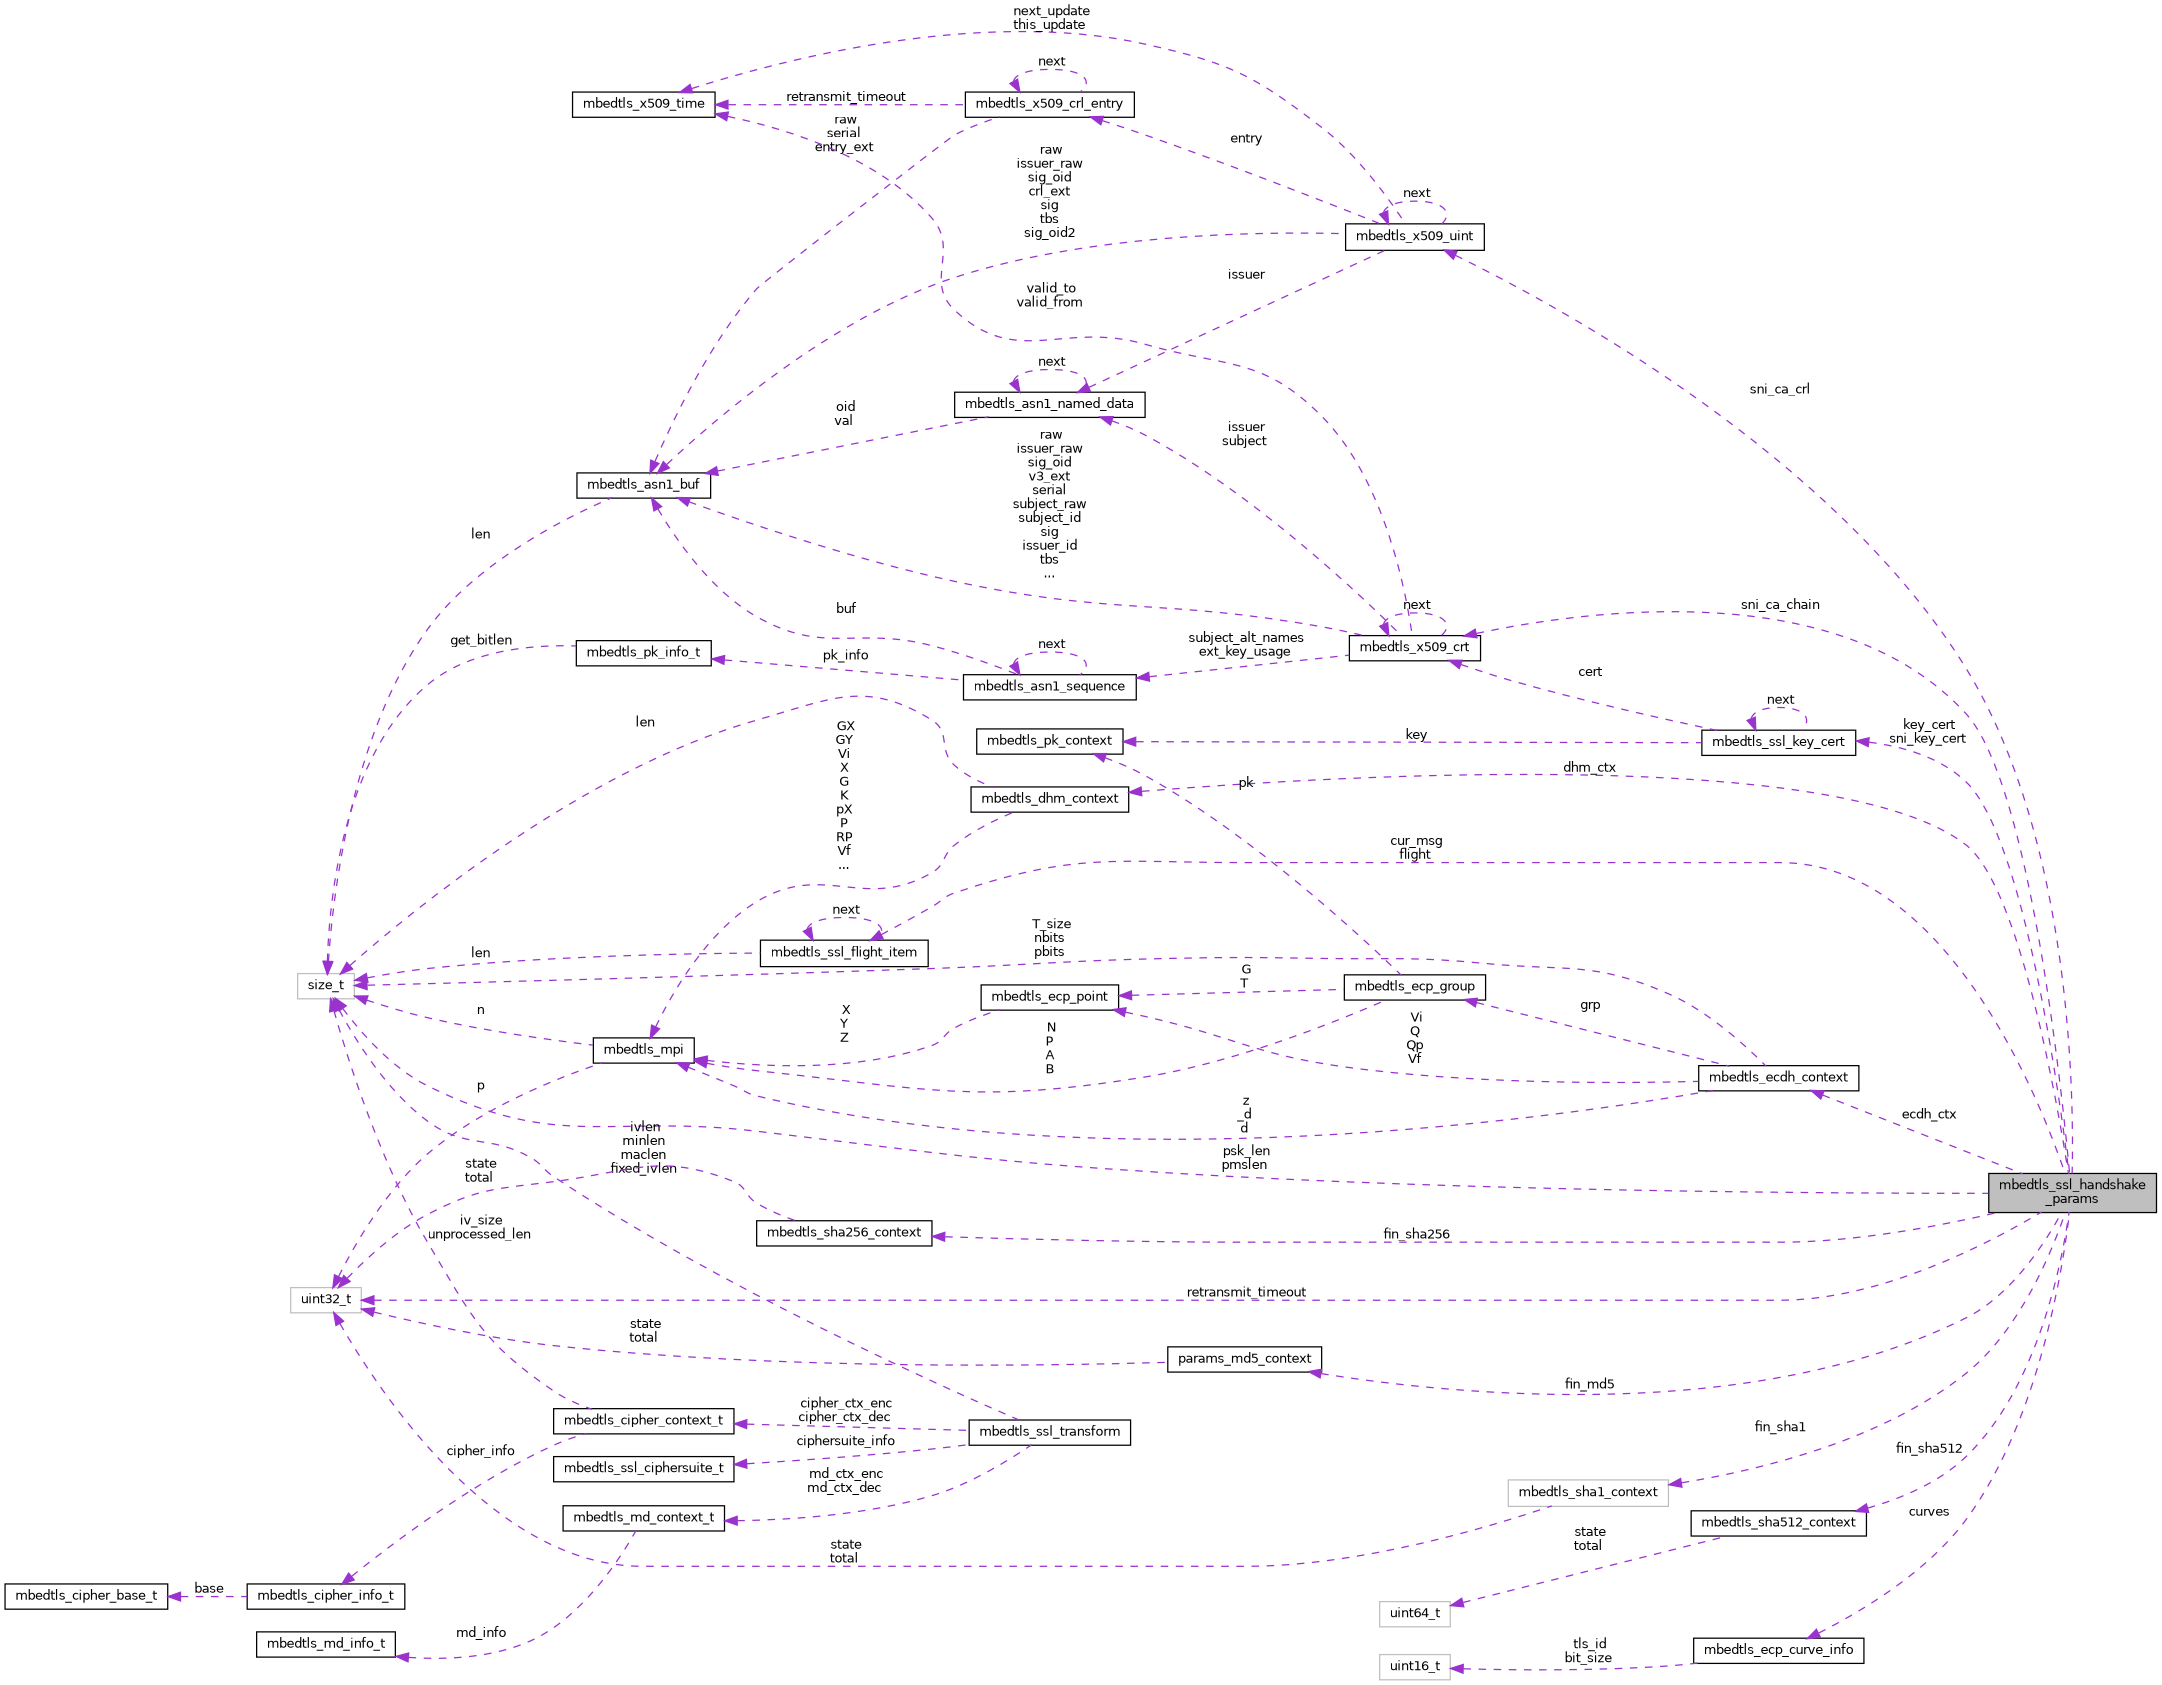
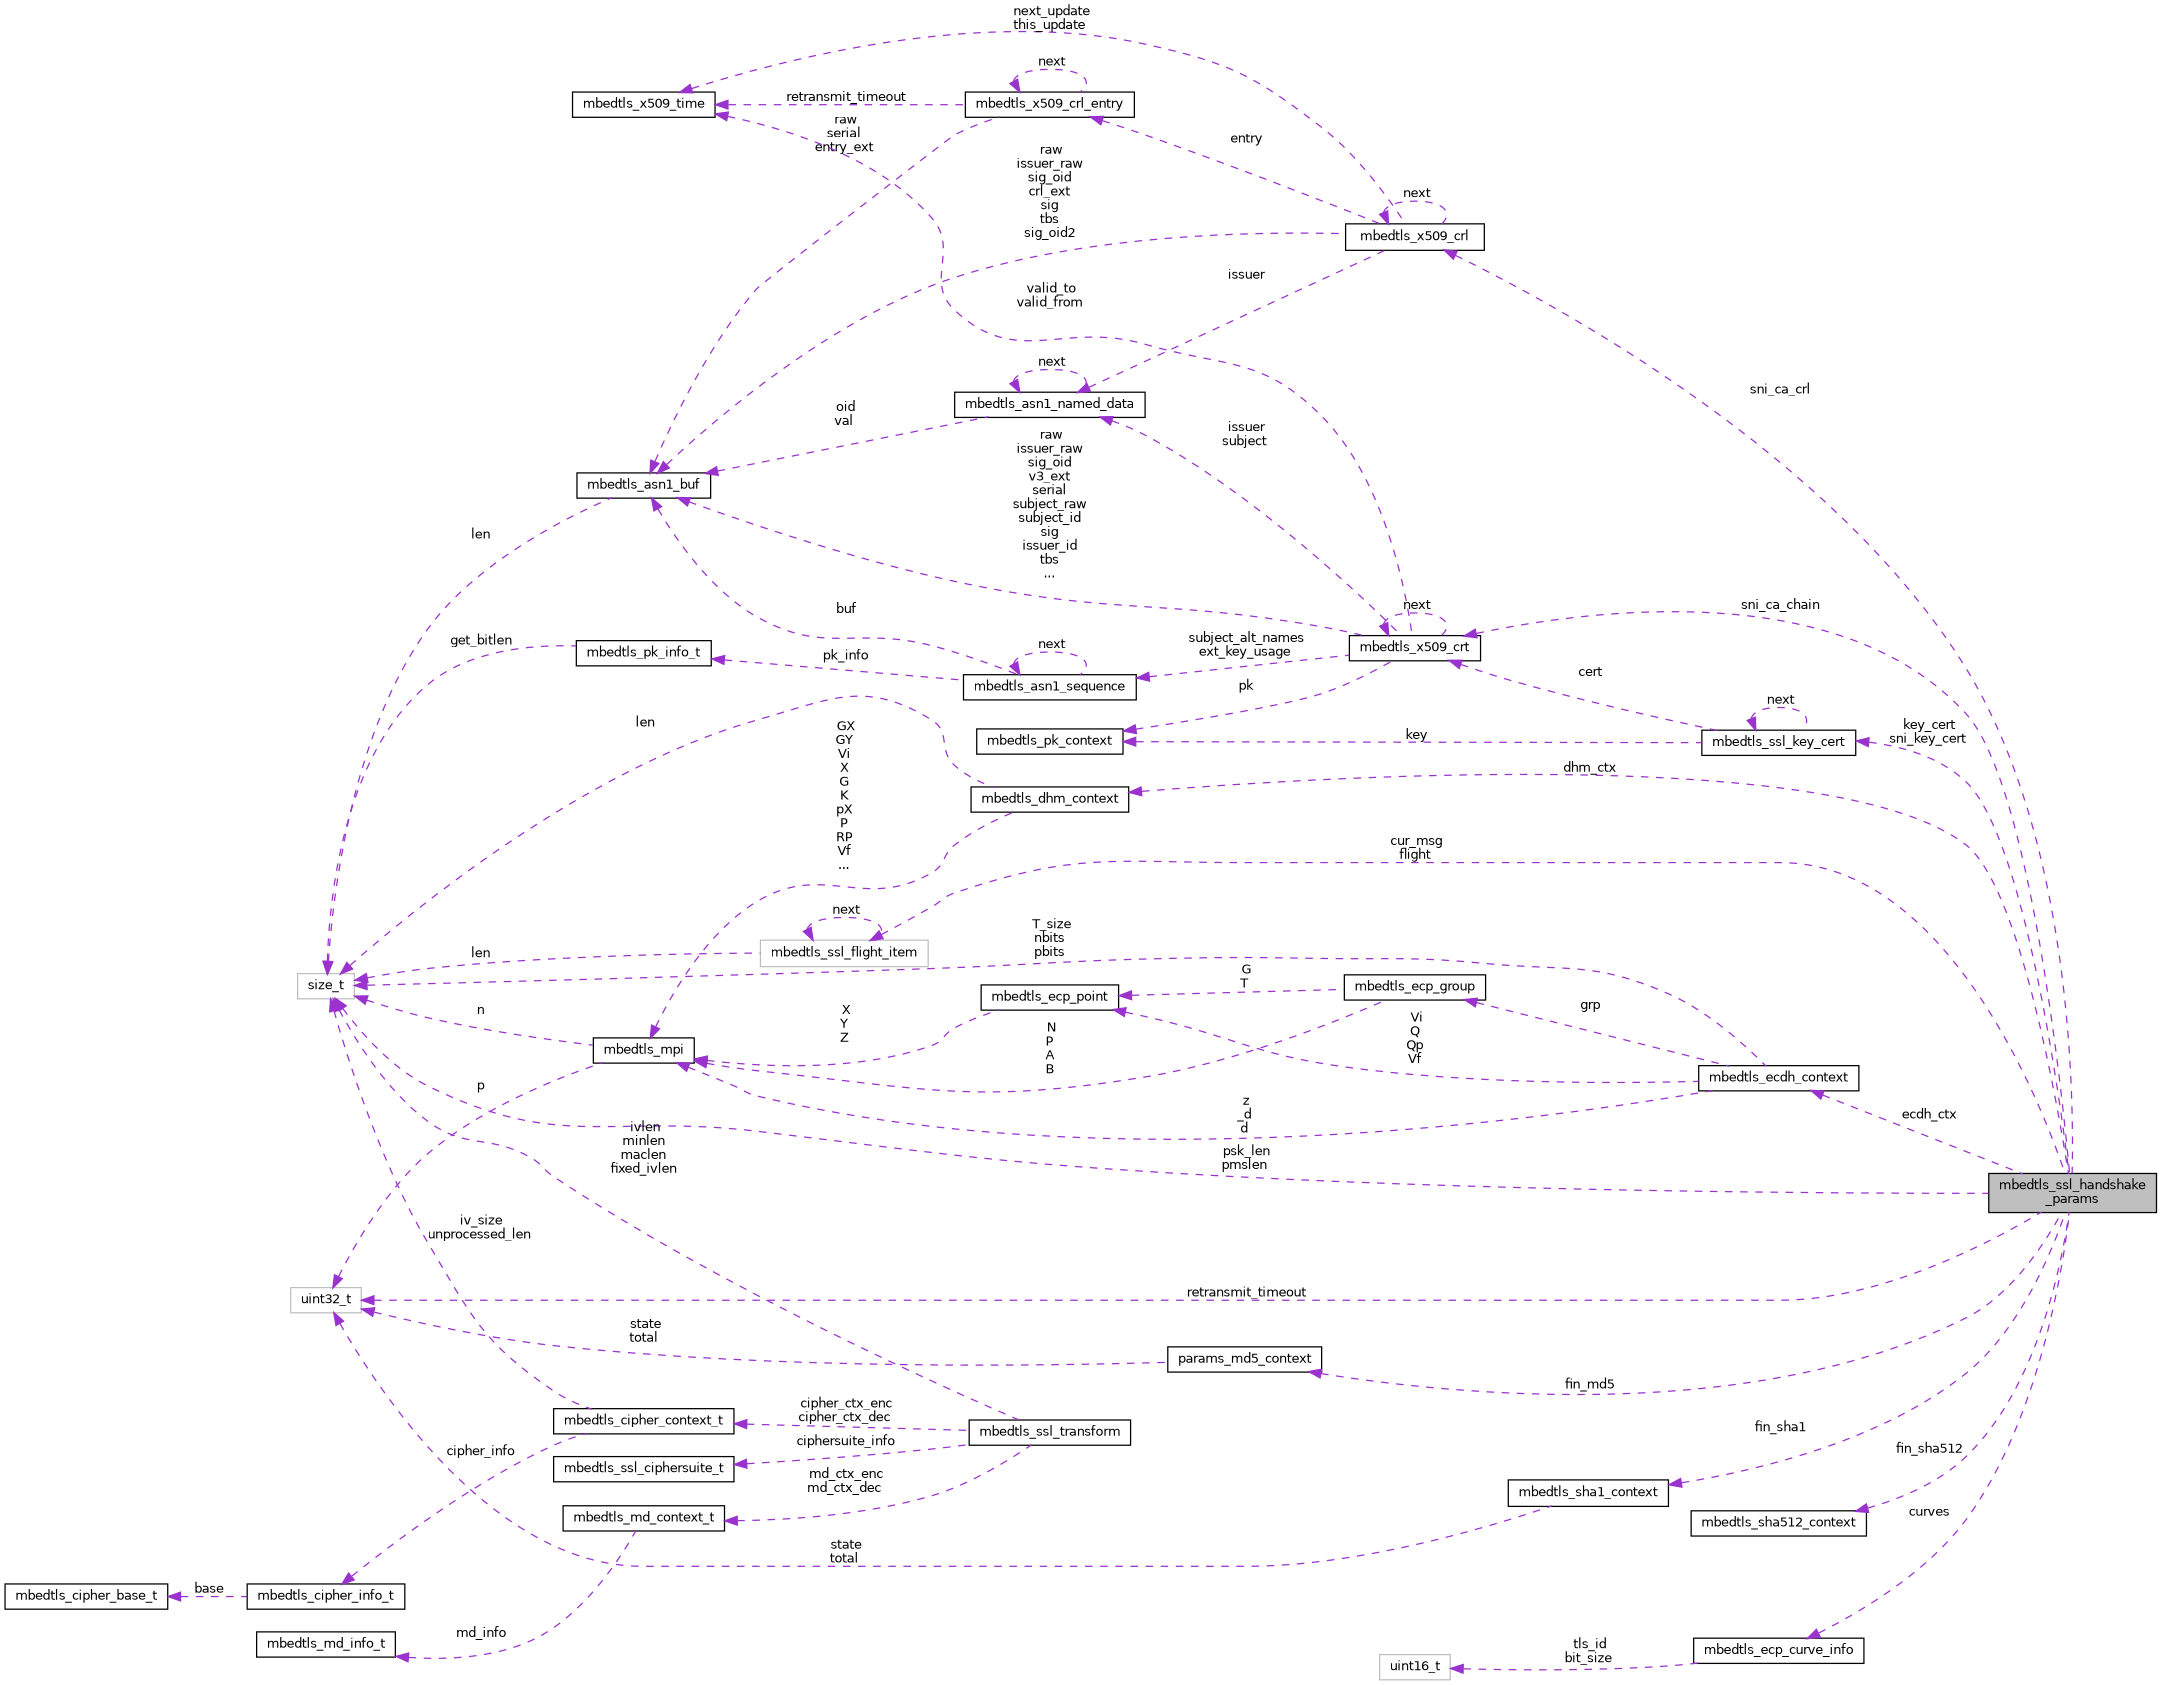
(1415, 237) -> (1415, 237)
(1262, 854) -> (1268, 706)
(844, 953) -> (844, 953)
(844, 1233) -> none
(1588, 1493) -> (1588, 1493)
(1415, 1614) -> none
